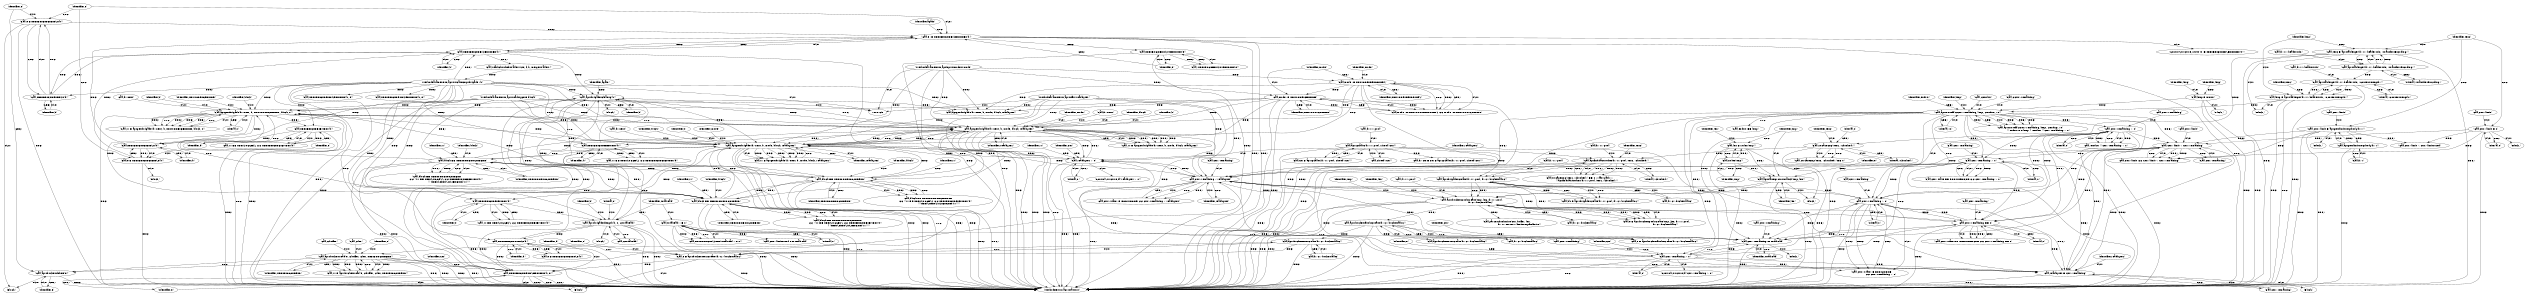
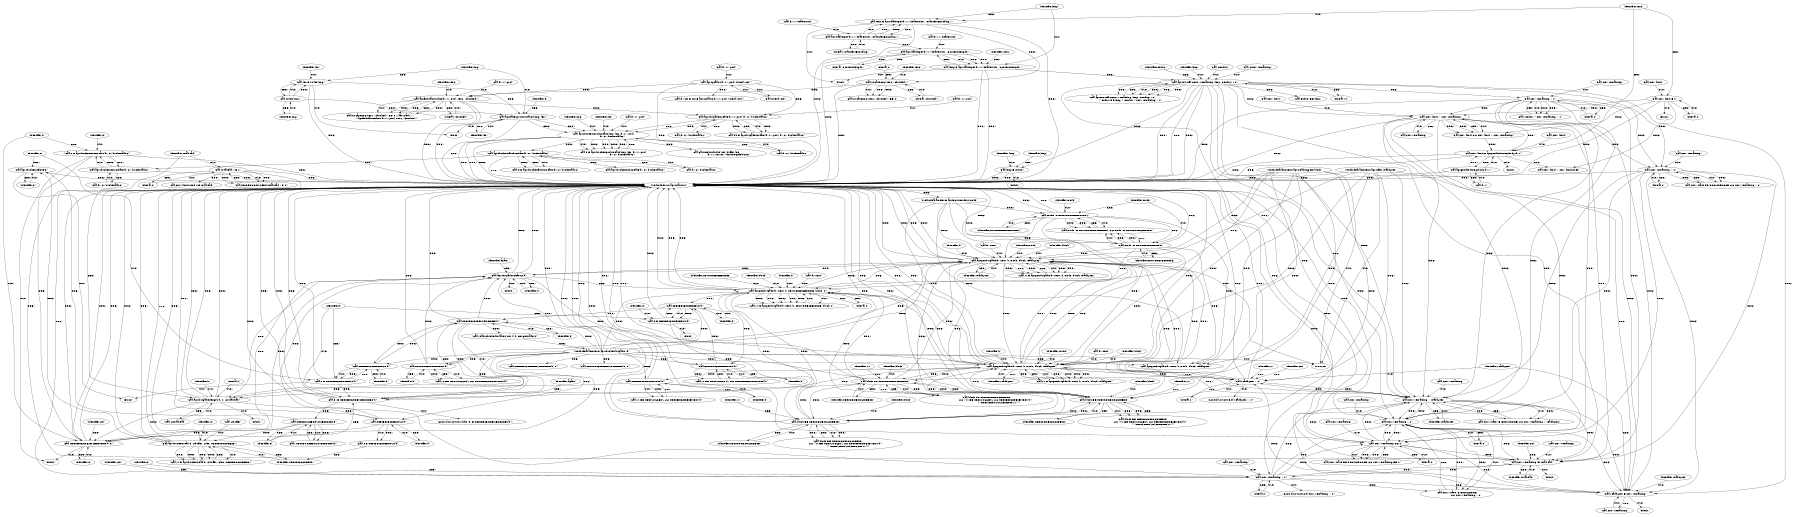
(452, 82) -> (602, 351)
(2094, 104) -> (1114, 133)
(478, 105) -> (602, 283)
(2251, 152) -> (1488, 143)
(1934, 153) -> (1490, 253)
(1322, 161) -> none
(1000, 163) -> (816, 187)
(356, 241) -> none
(1809, 241) -> (454, 153)
(541, 248) -> (337, 453)
none -> (1631, 276)
